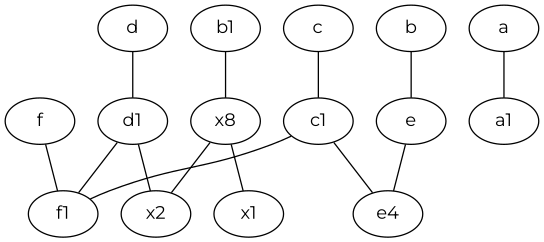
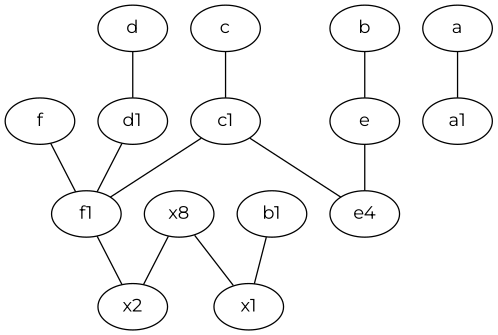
(226, 75) -> (260, 260)
(144, 168) -> (110, 260)
